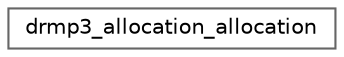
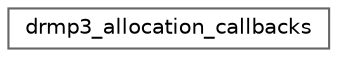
(172, 28) -> (169, 28)
